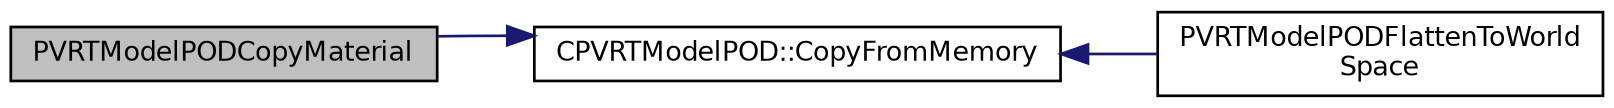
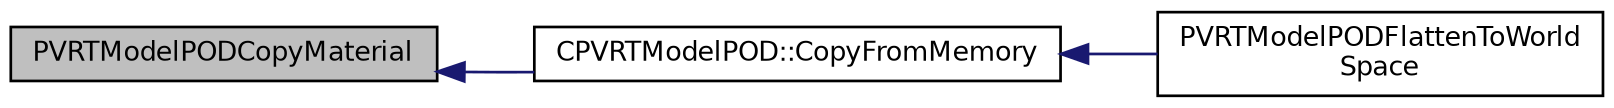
(472, 36) -> (500, 72)
